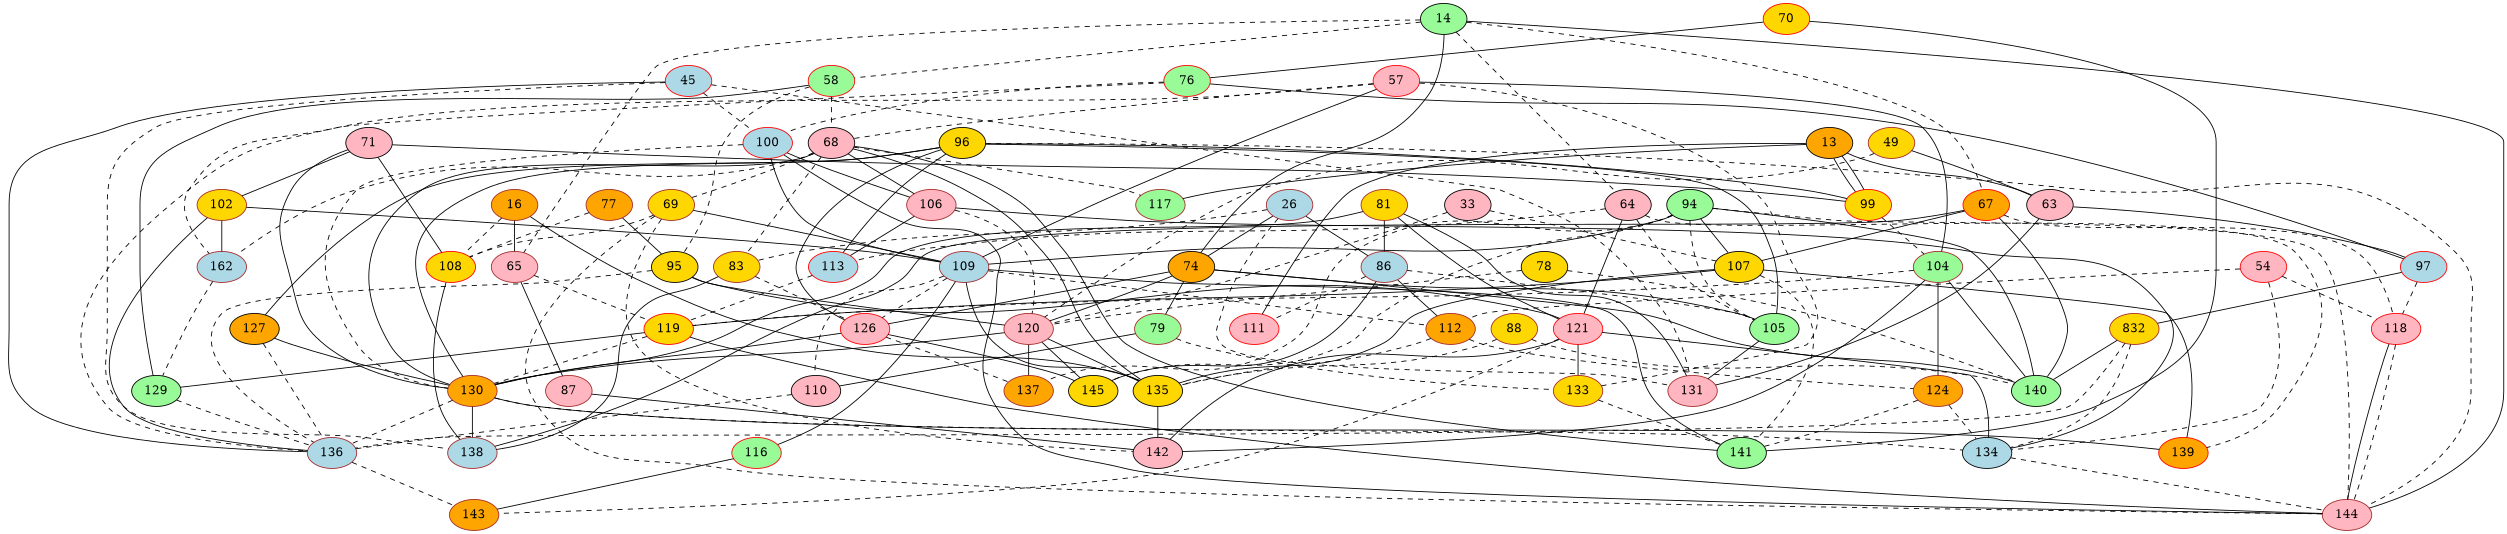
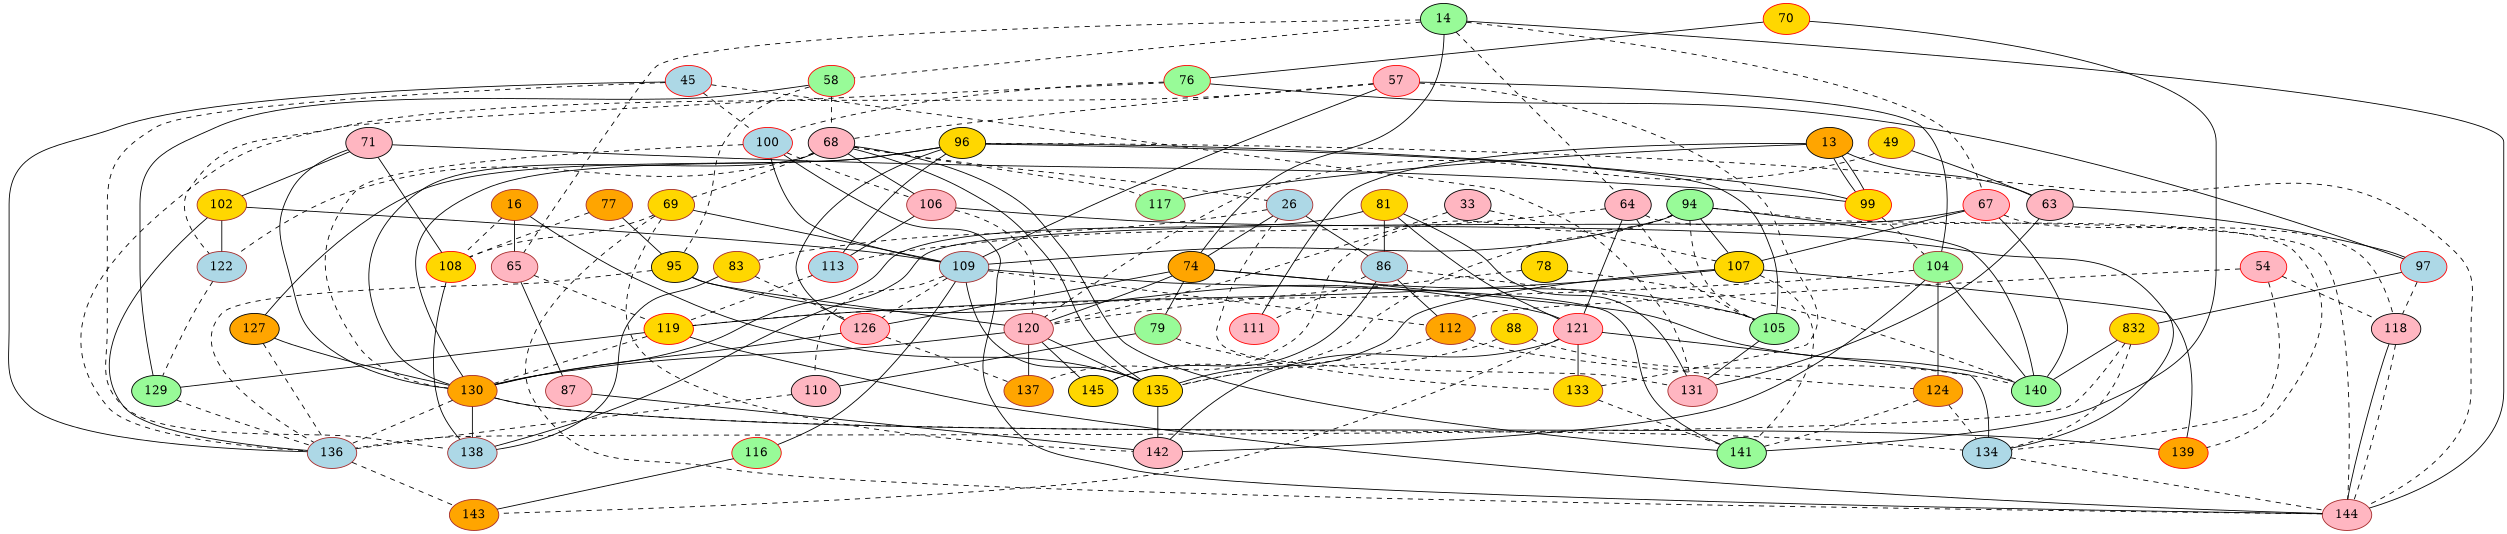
(848, 176) -> (848, 176)
(784, 205) -> (1071, 175)
(1986, 205) -> (1986, 205)
(222, 267) -> (222, 267)
(2396, 329) -> (2396, 329)
(968, 352) -> none
